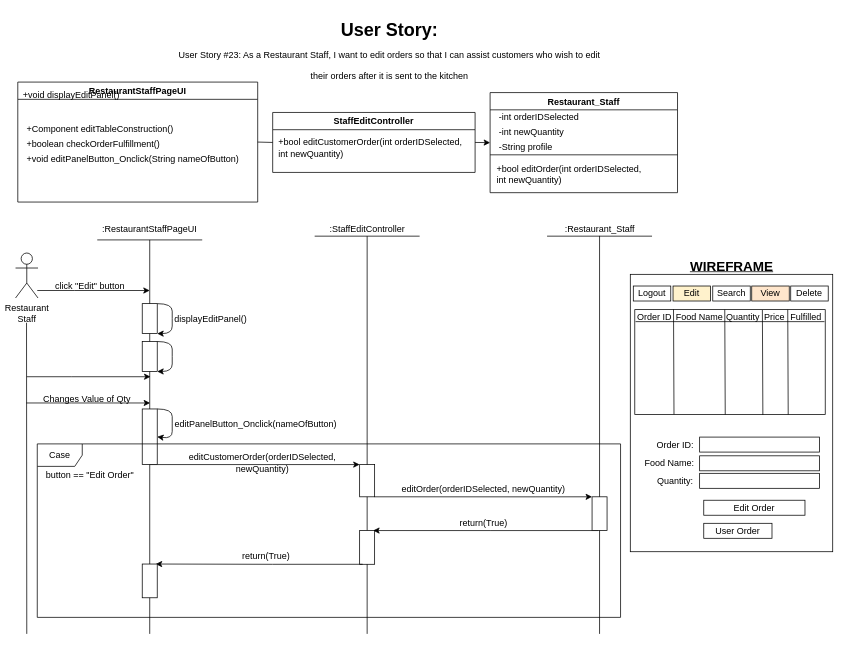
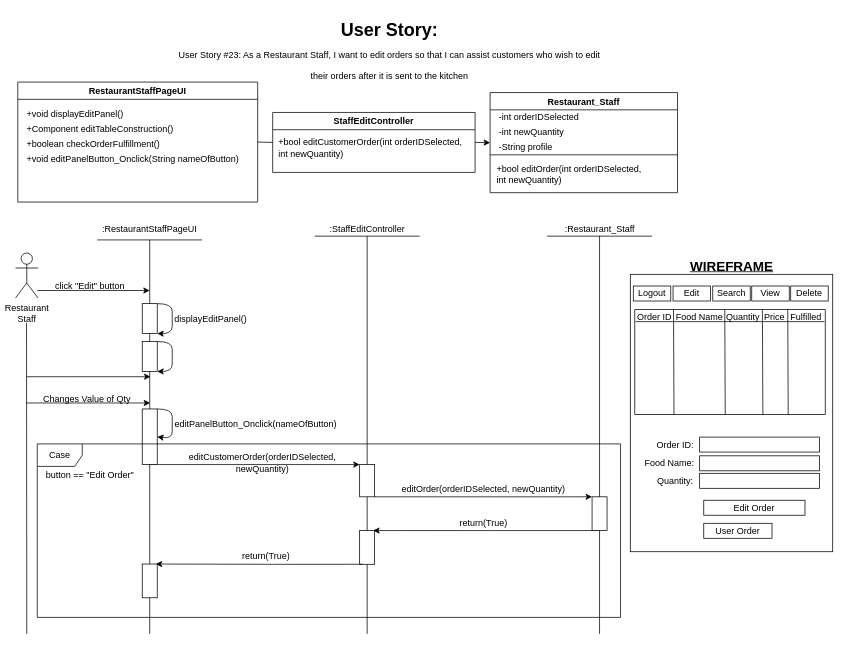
(74, 96) -> (78, 114)
(692, 294) -> (692, 294)
(771, 294) -> (771, 294)
